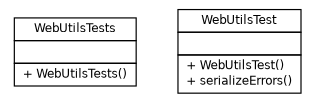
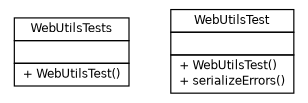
(75, 74) -> (72, 74)
